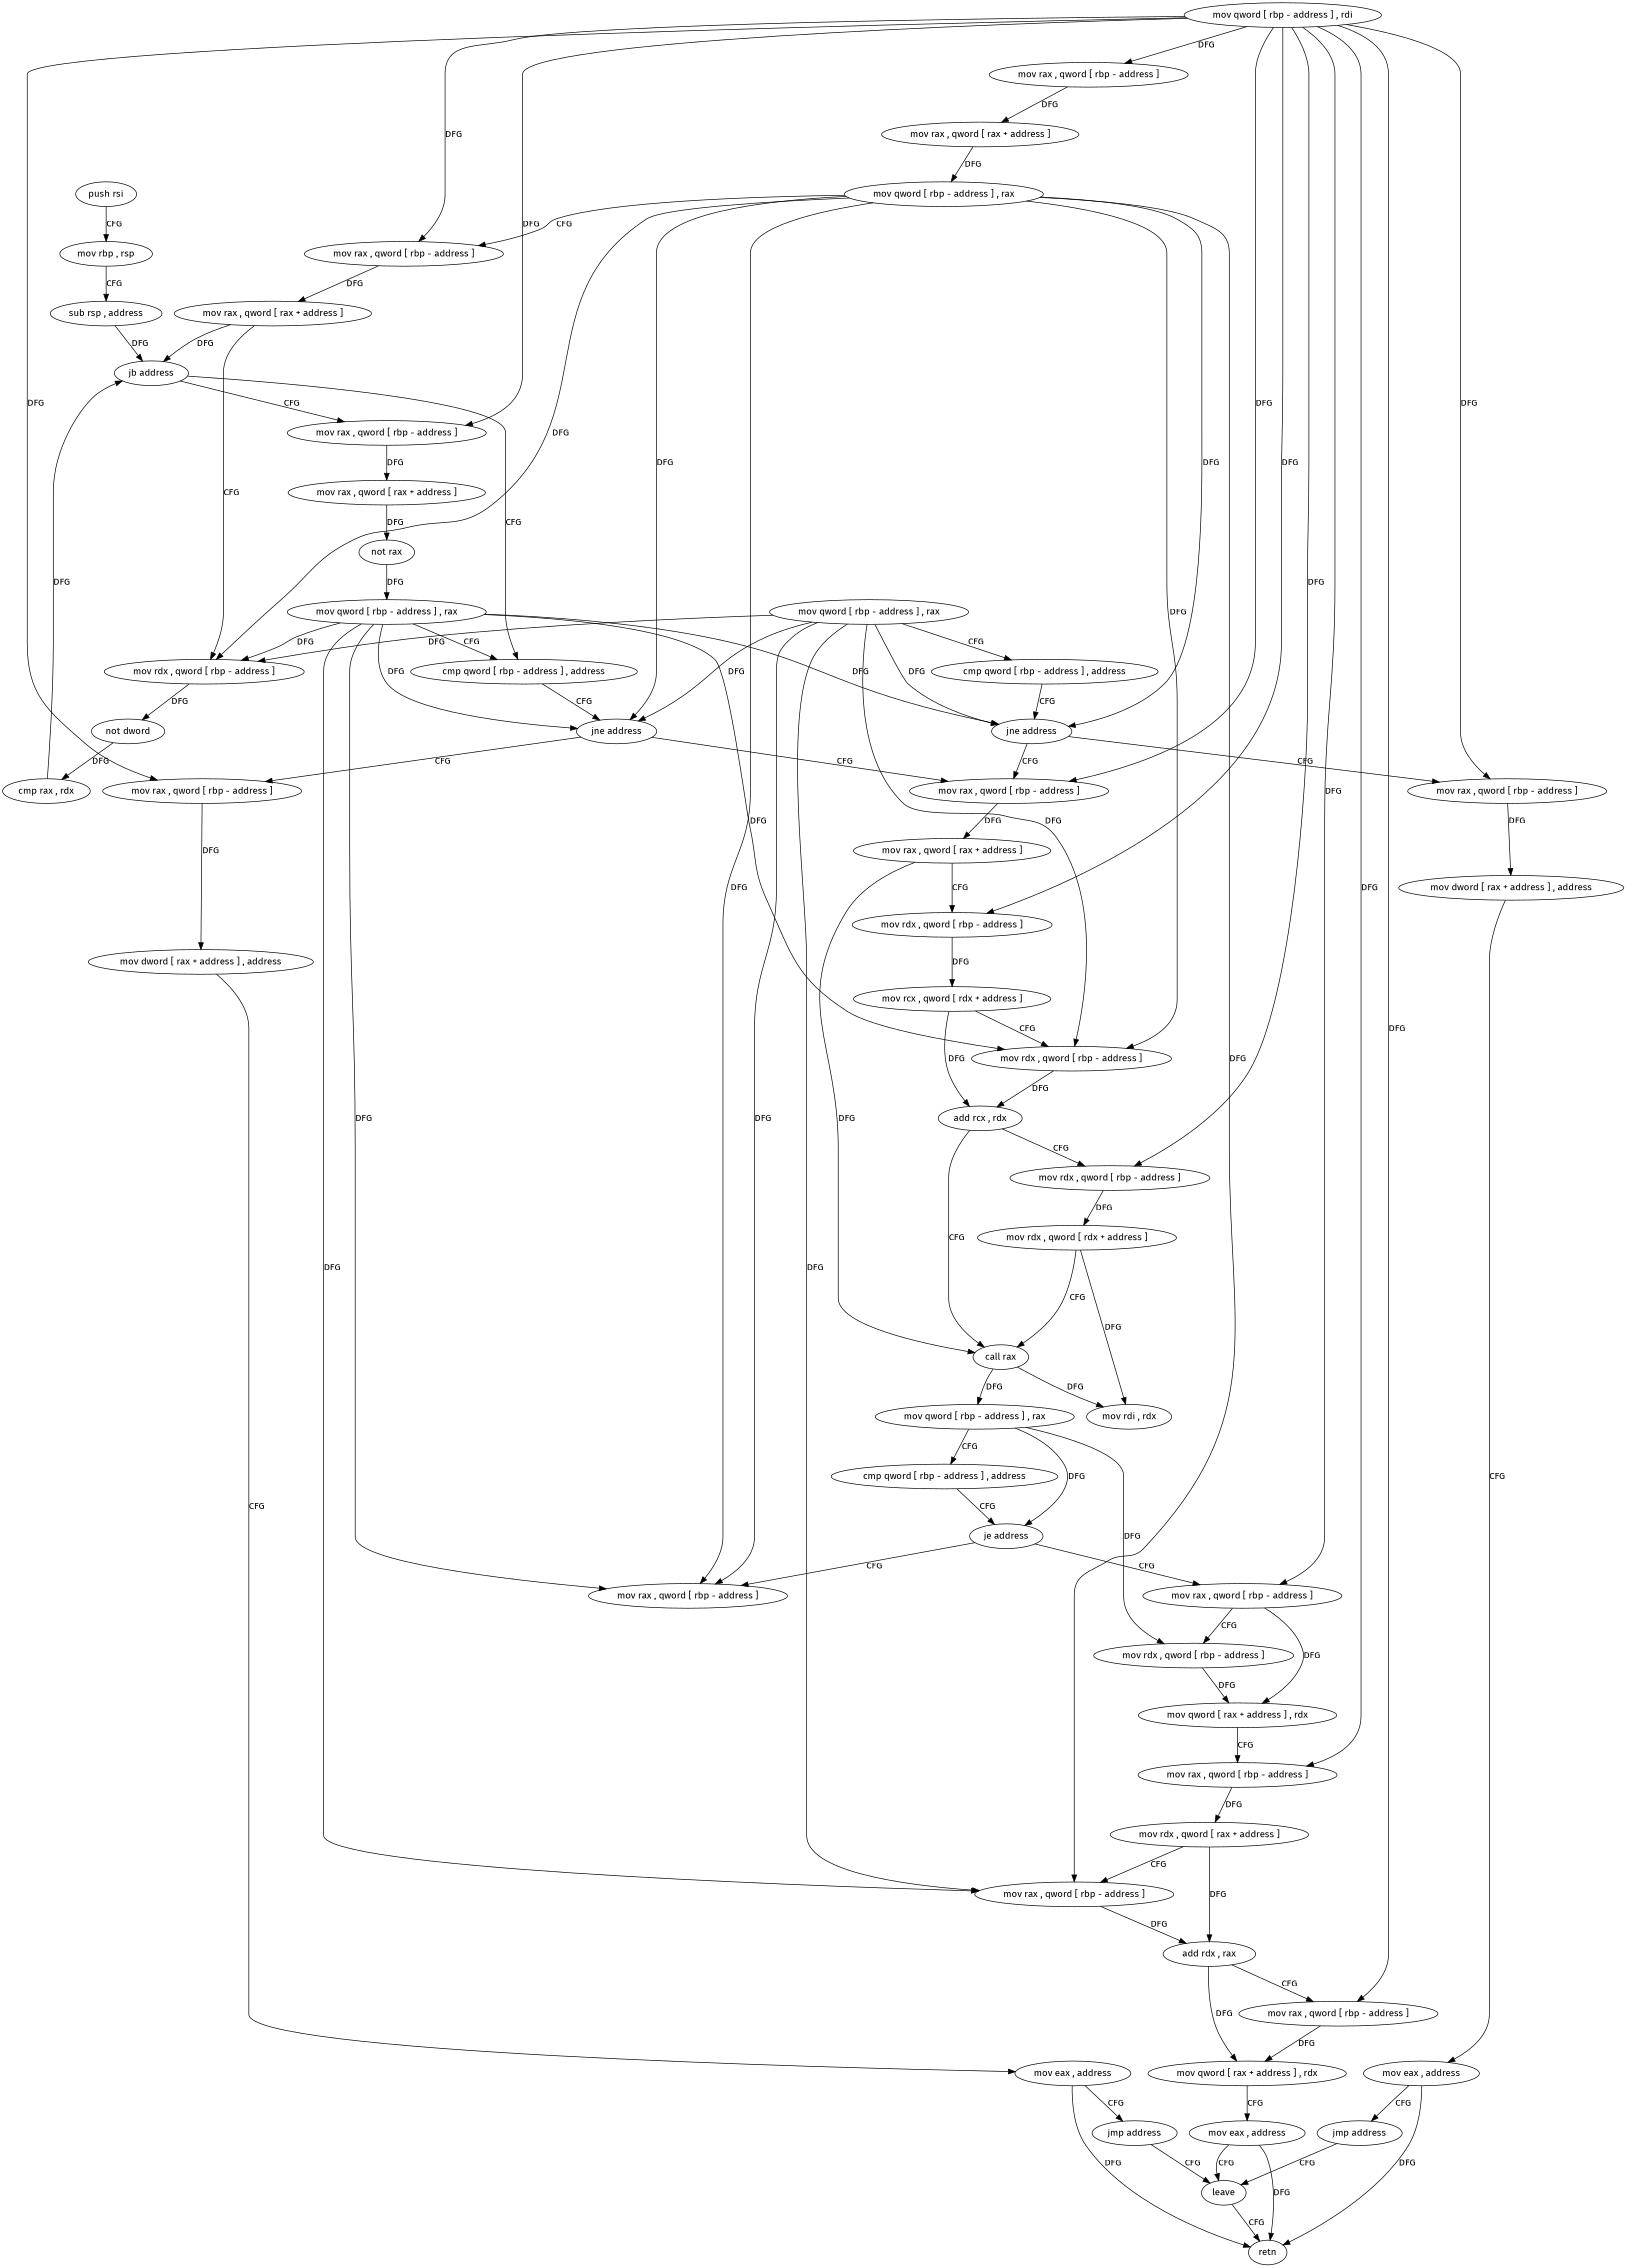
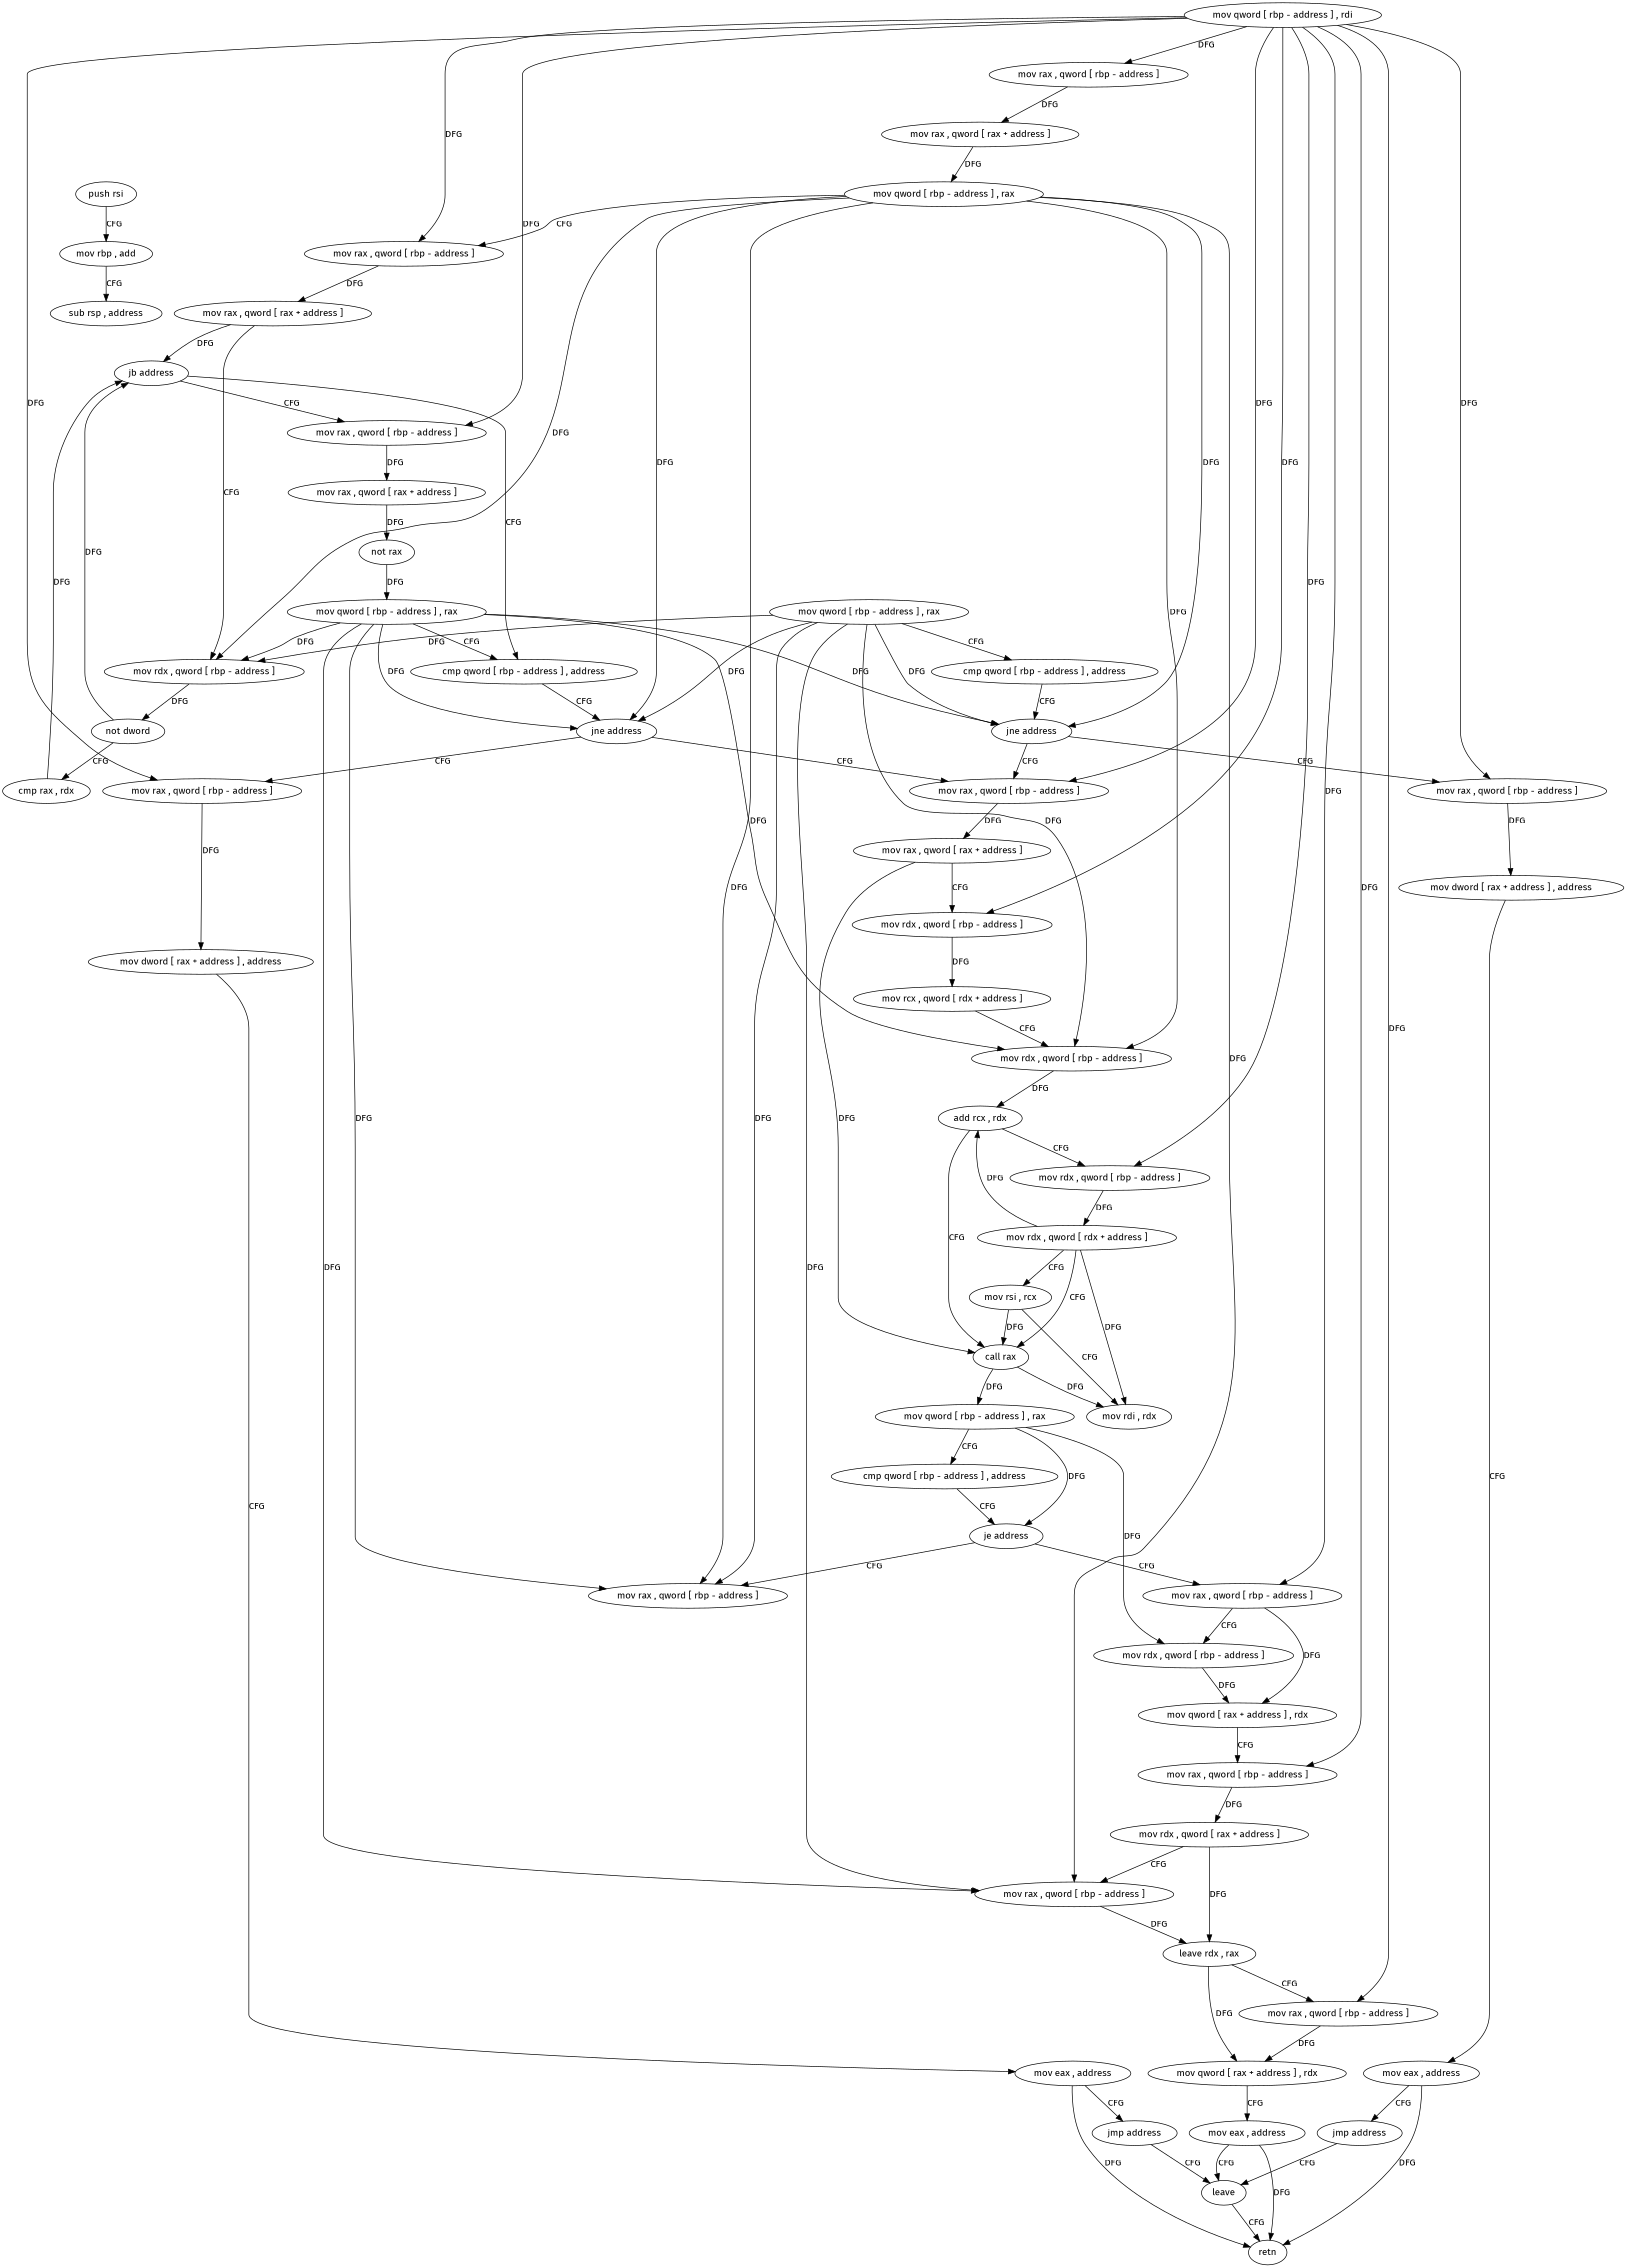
(106, 254) -> (106, 254)
(127, 341) -> (85, 550)
(101, 761) -> (101, 761)
(945, 1058) -> (989, 1194)
none -> (1010, 1297)
(1209, 1954) -> (1209, 1954)
